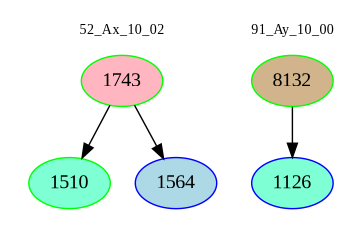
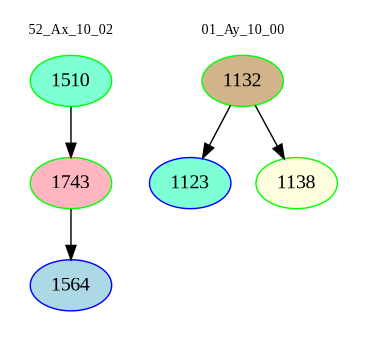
(293, 31) -> (243, 31)
(292, 81) -> (243, 81)
(99, 125) -> (71, 125)
(292, 183) -> (190, 183)
none -> (297, 183)
